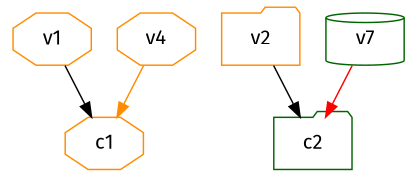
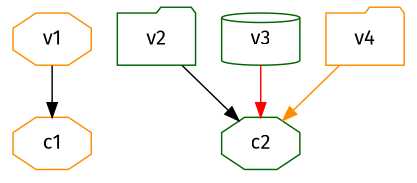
(156, 39) -> (365, 39)
(261, 39) -> (156, 39)
(365, 39) -> (261, 39)
(134, 85) -> (316, 88)
(313, 143) -> (261, 143)
